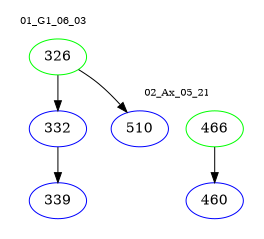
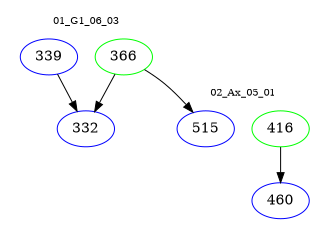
(58, 57) -> (124, 57)
(177, 93) -> (243, 93)
(140, 129) -> (206, 129)
(215, 129) -> (281, 129)
(58, 160) -> (65, 88)
